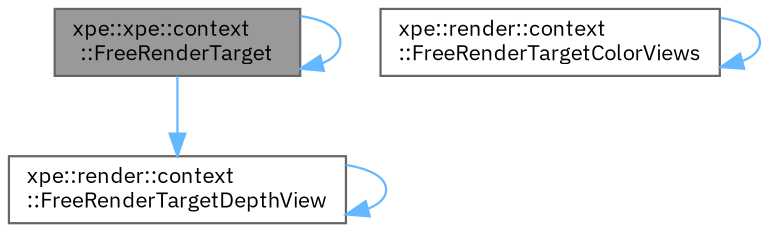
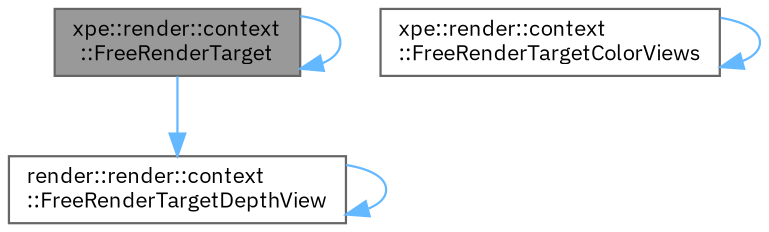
(177, 42) -> (177, 42)
(177, 190) -> (177, 190)
